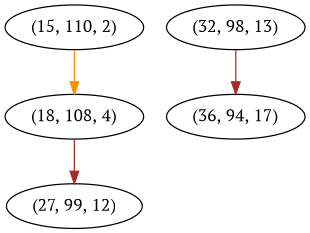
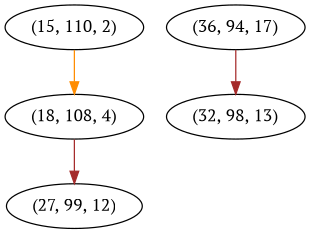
(236, 66) -> (236, 66)
